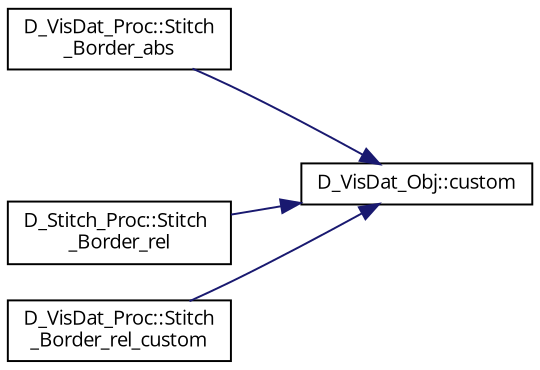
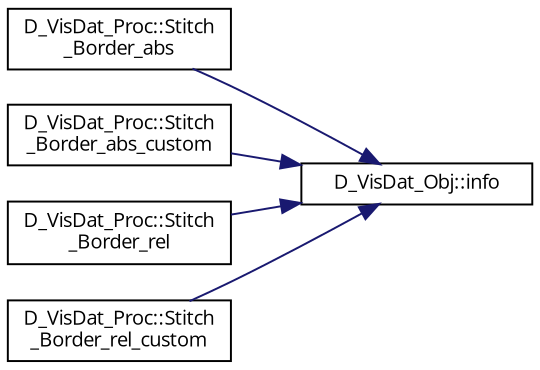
none -> (119, 135)
(417, 184) -> (417, 184)
(119, 233) -> (119, 233)
